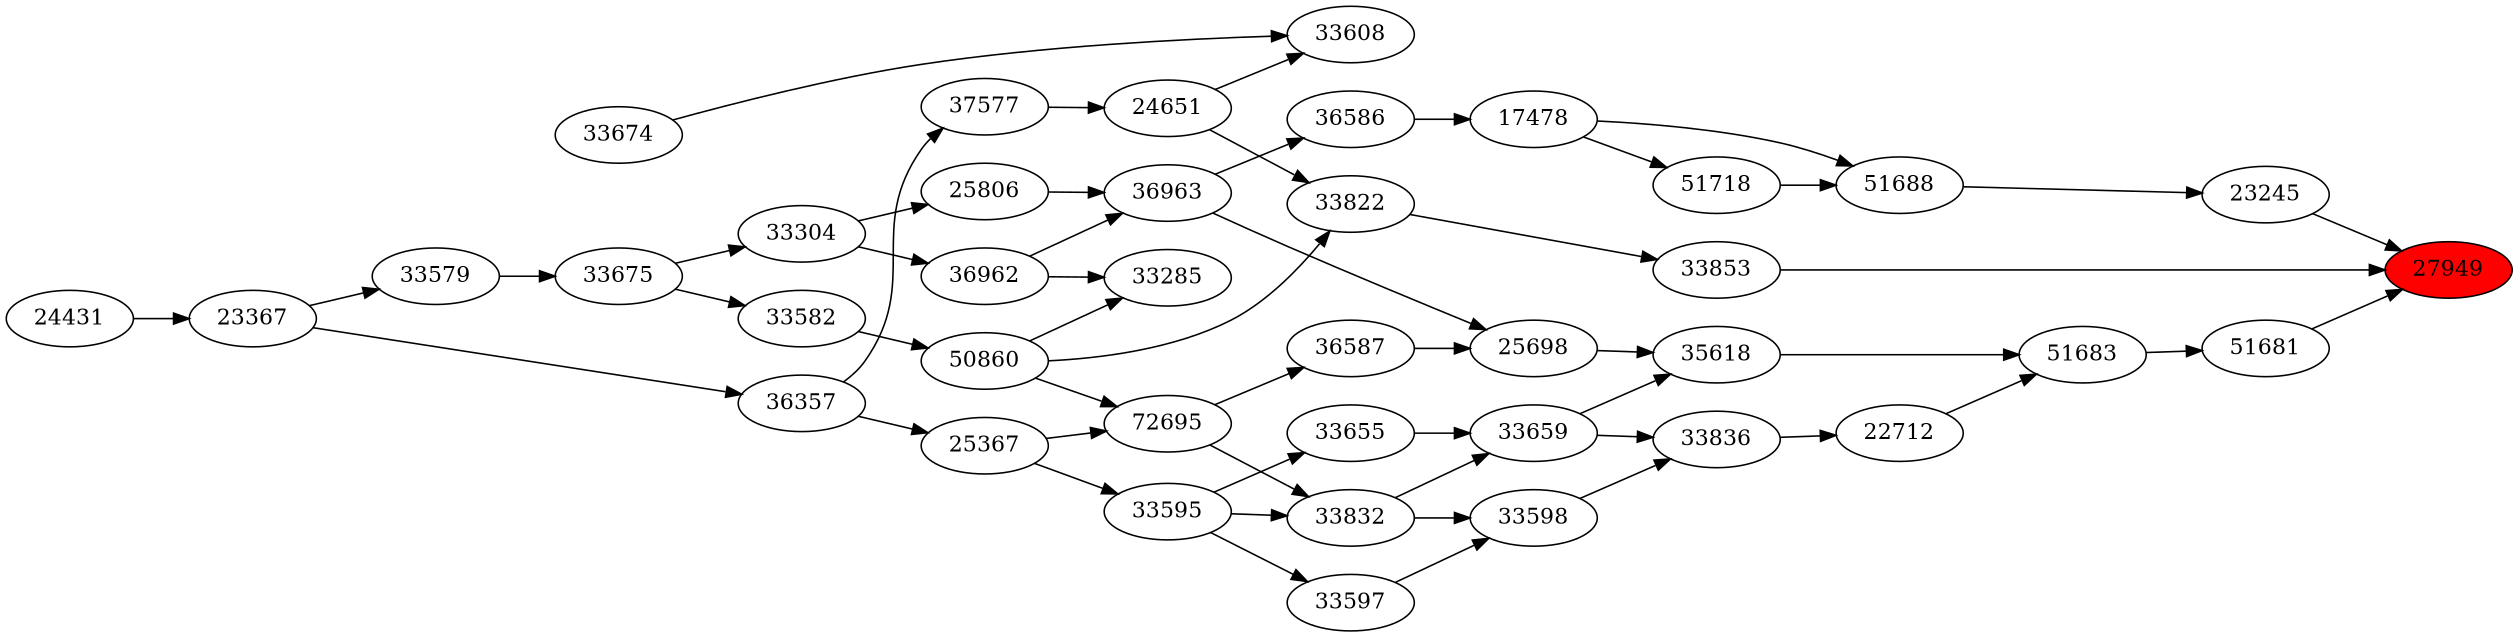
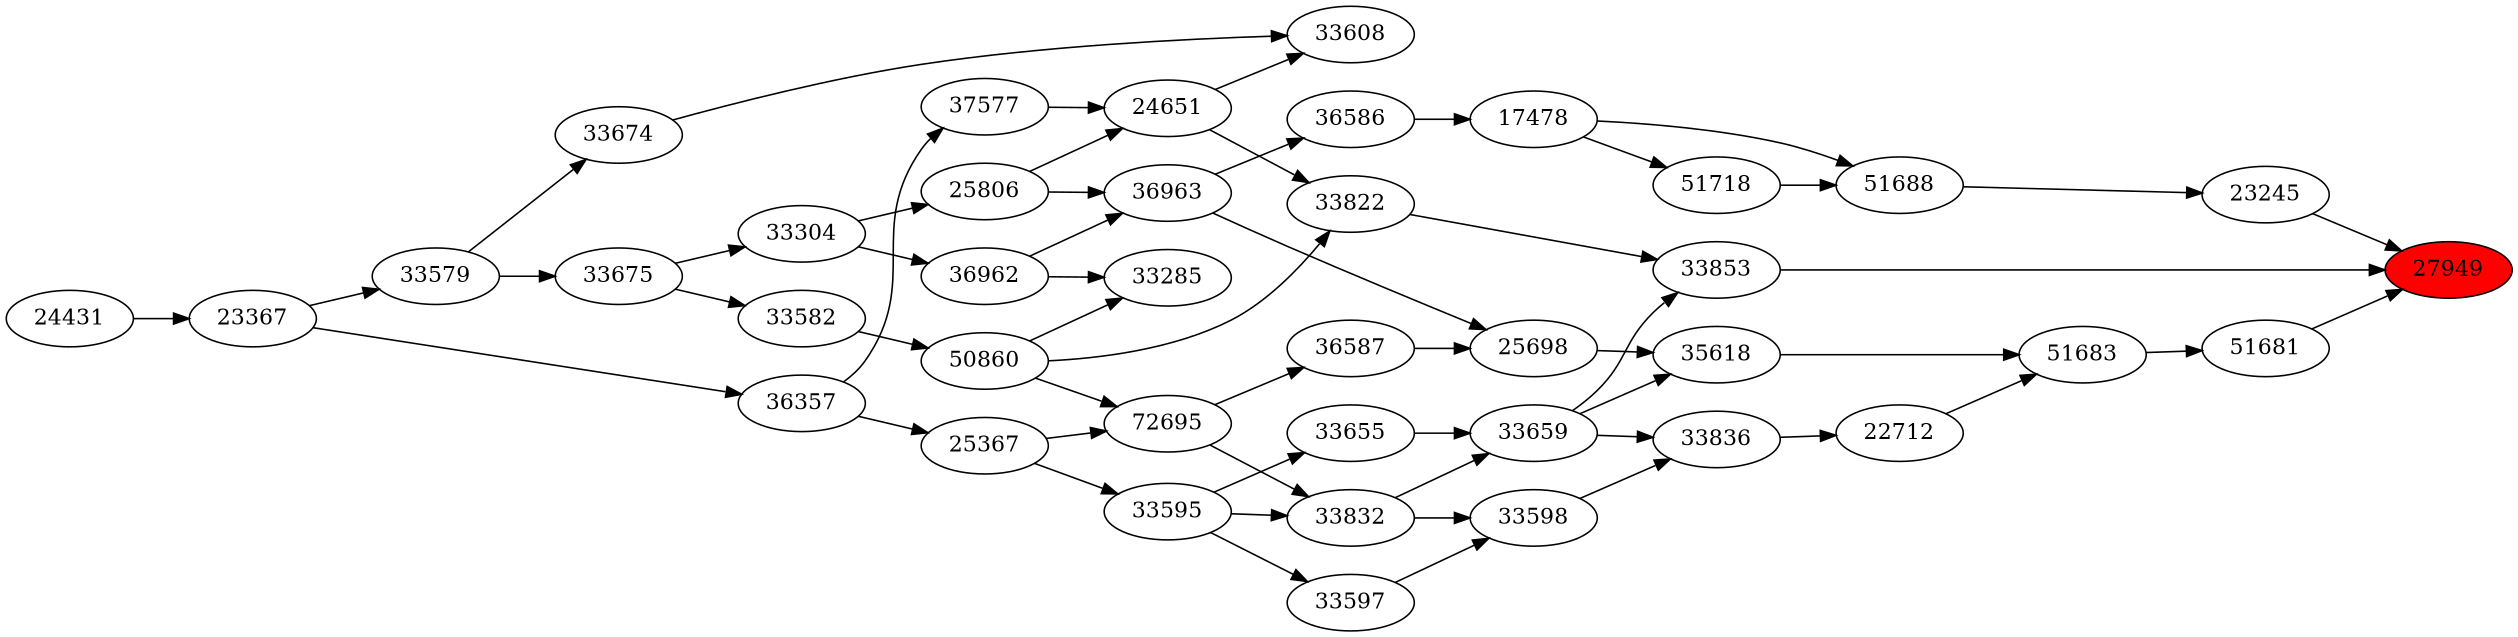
none -> (1069, 153)
none -> (521, 211)
none -> (1619, 362)
